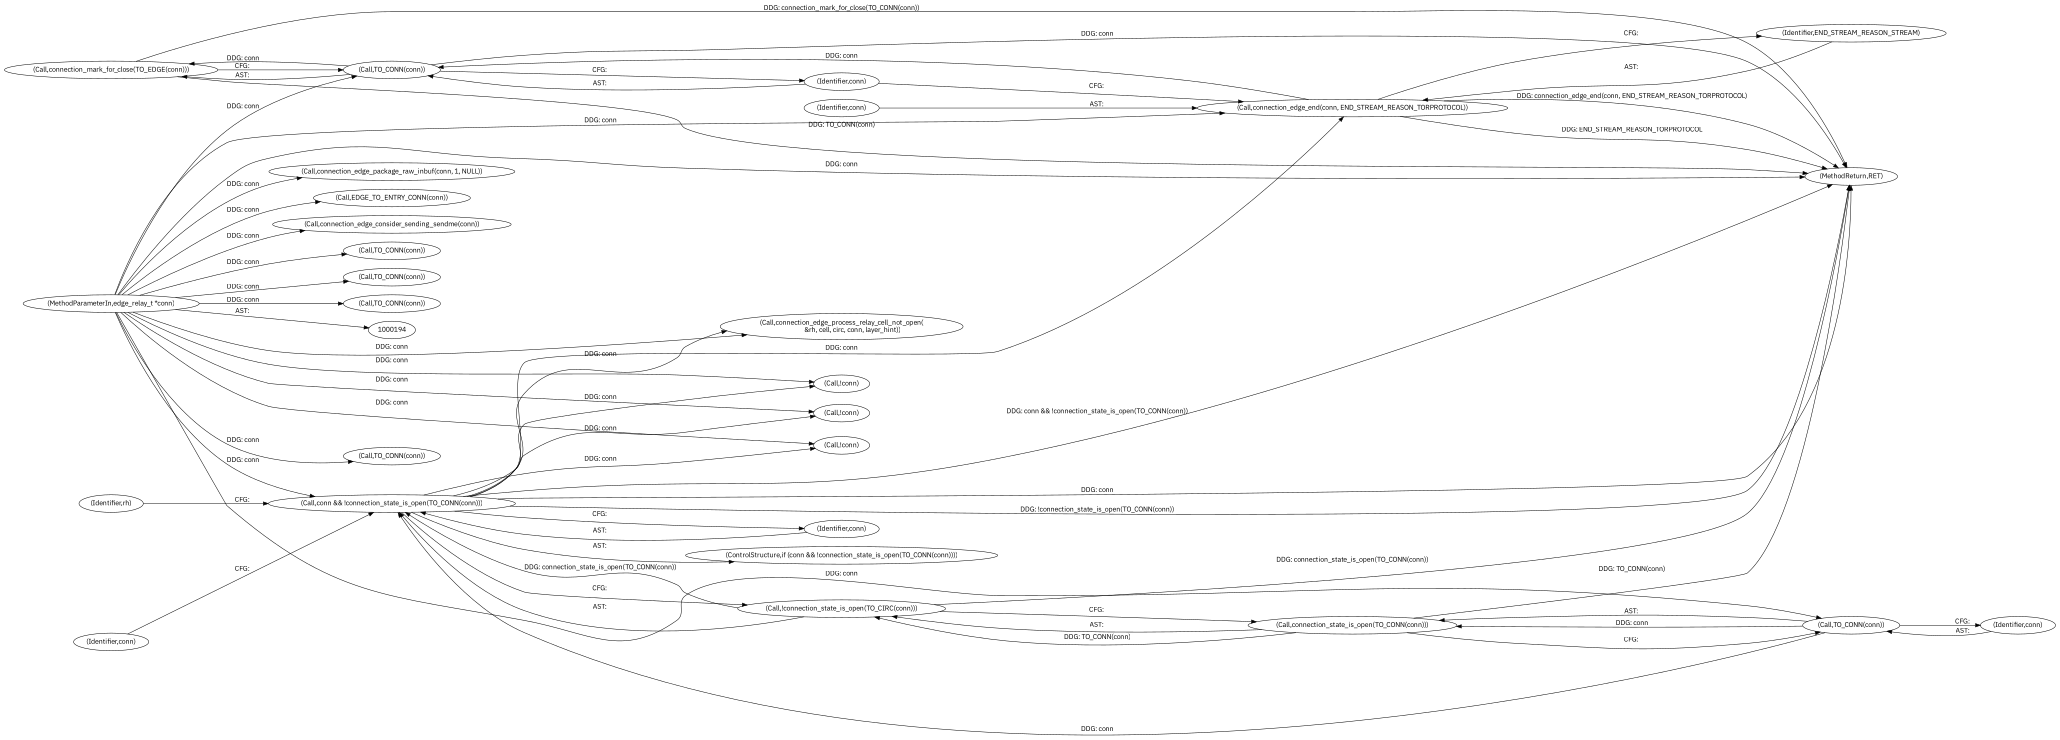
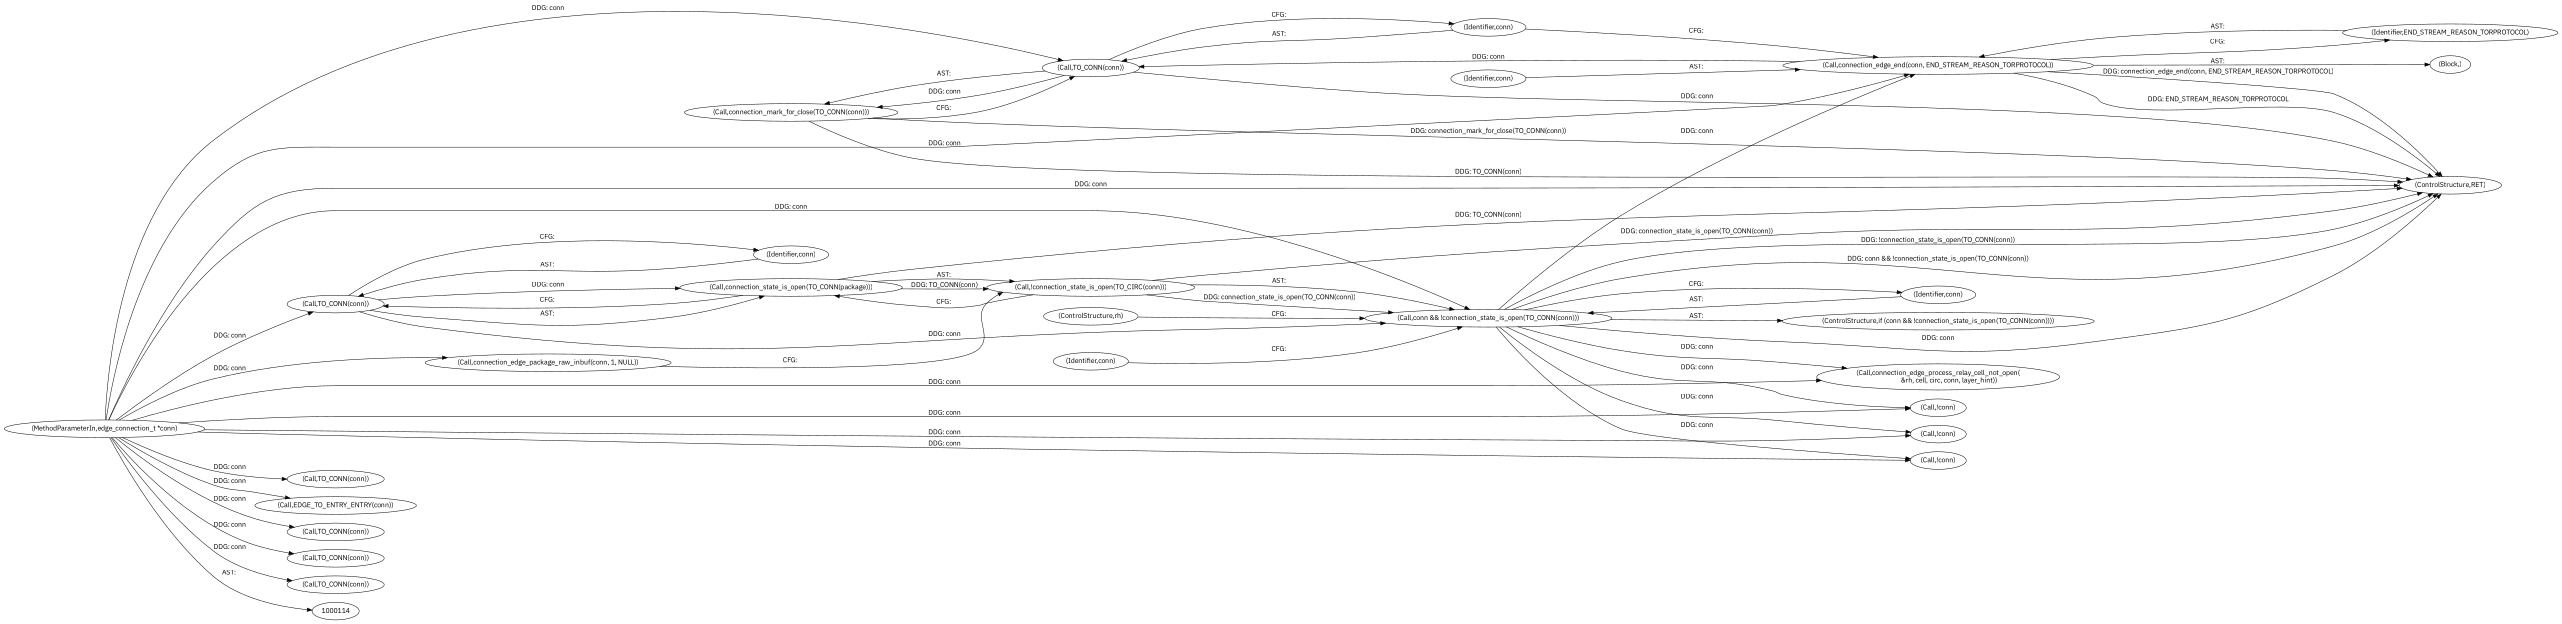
(1851, 33) -> (2450, 33)
none -> (2450, 65)
(111, 70) -> (791, 112)
(1851, 176) -> (2450, 185)
(392, 198) -> (336, 506)
(392, 224) -> none
(111, 304) -> (104, 429)
(392, 330) -> (336, 611)
(111, 504) -> (1091, 316)
(560, 596) -> (852, 367)
(1353, 625) -> (791, 287)
